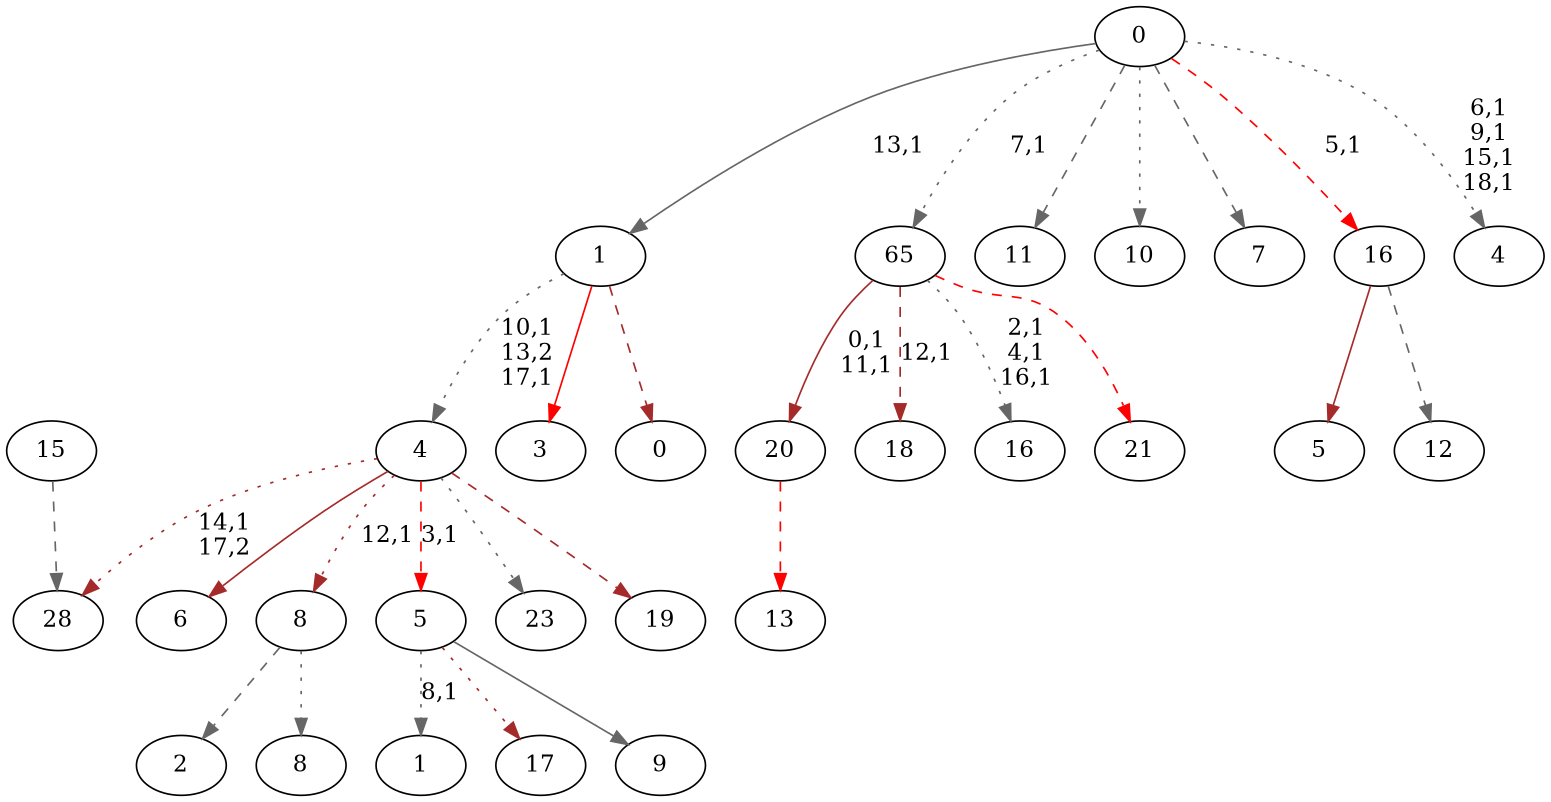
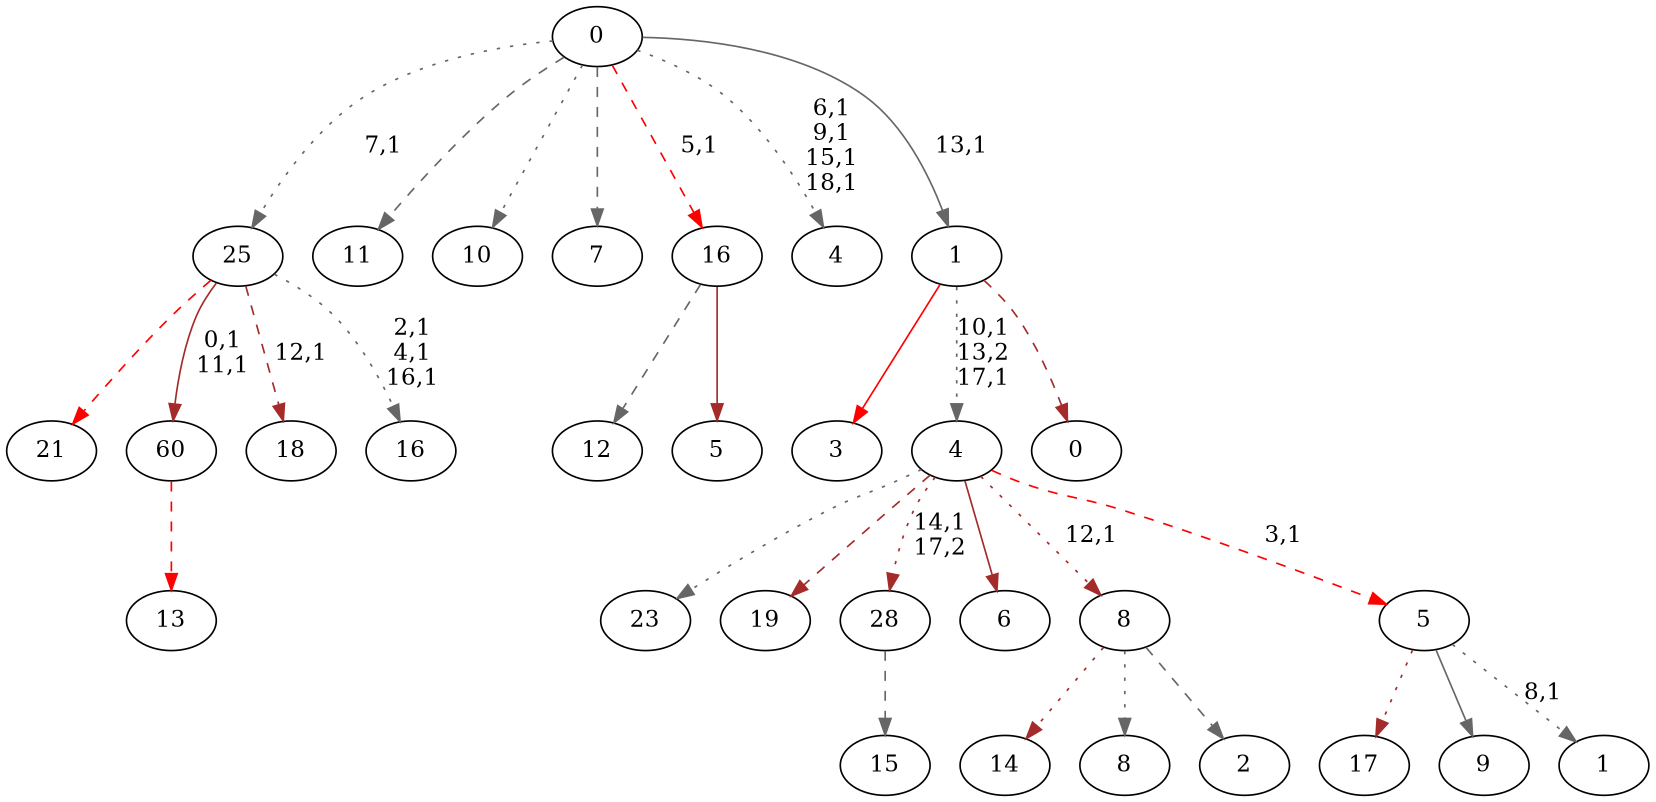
(900, 256) -> (238, 256)
(780, 451) -> (171, 451)
(55, 527) -> (885, 685)
none -> (1005, 765)
